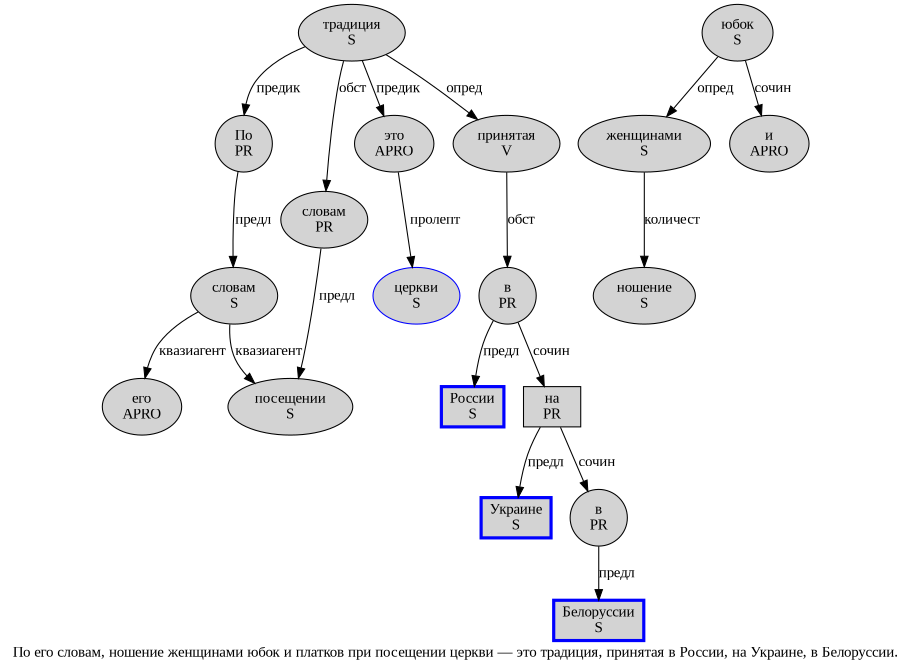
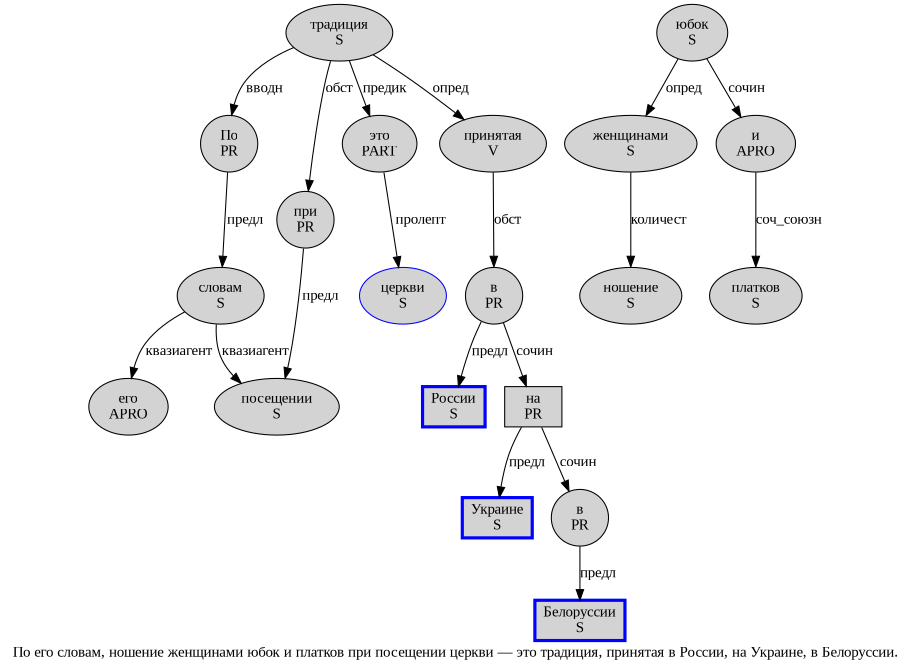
(279, 88) -> (265, 88)
(394, 144) -> (380, 144)
(324, 220) -> (305, 220)
none -> (756, 296)
